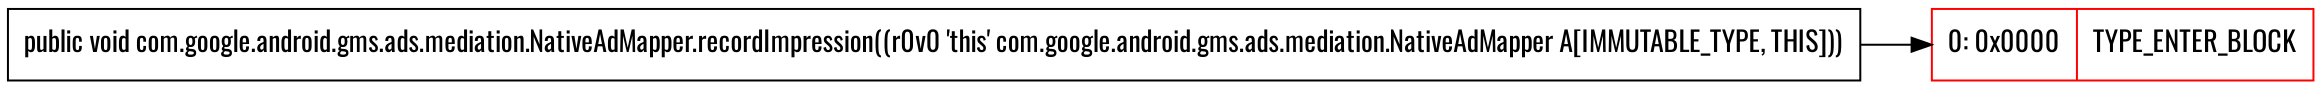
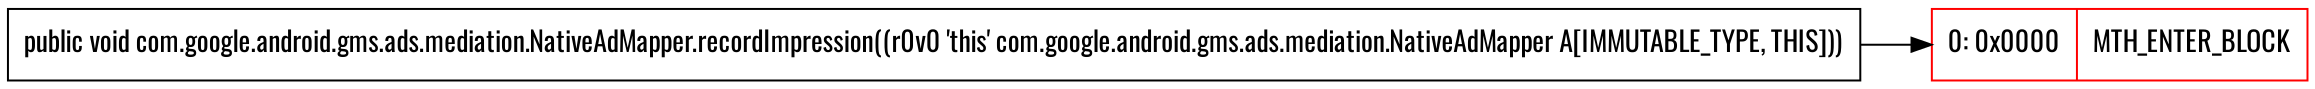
(2195, 44) -> (2192, 44)
